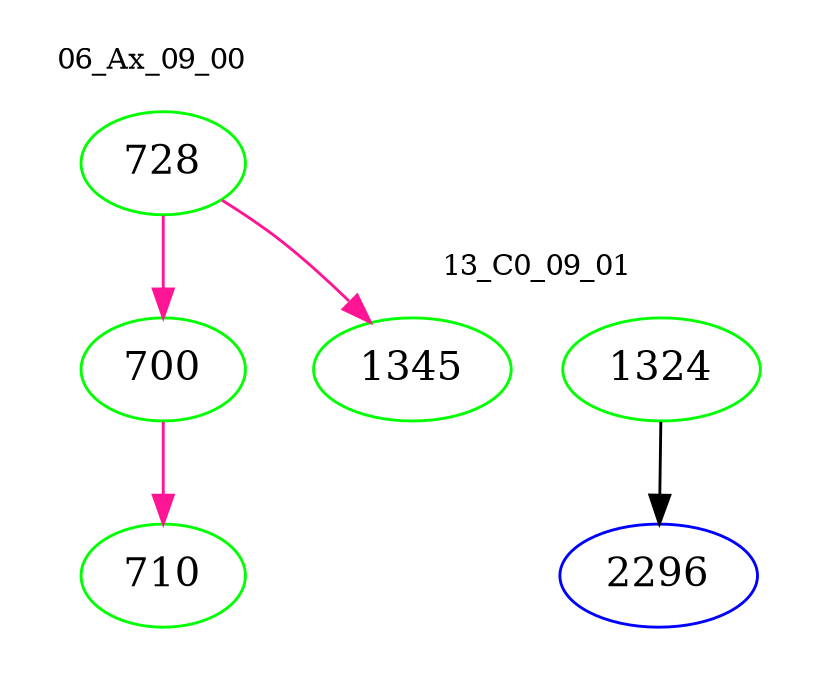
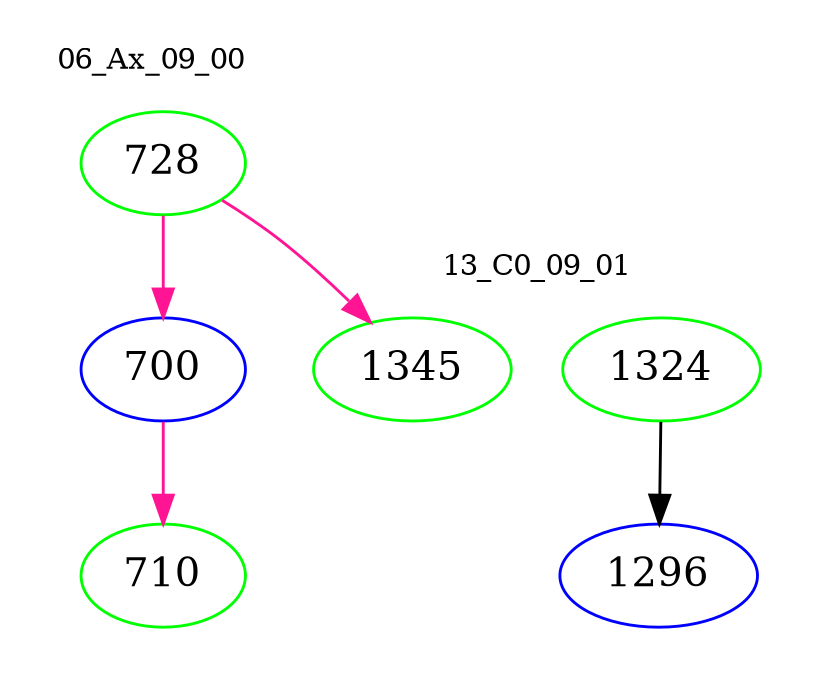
(163, 369) -> (163, 369)
(659, 576) -> (659, 576)
